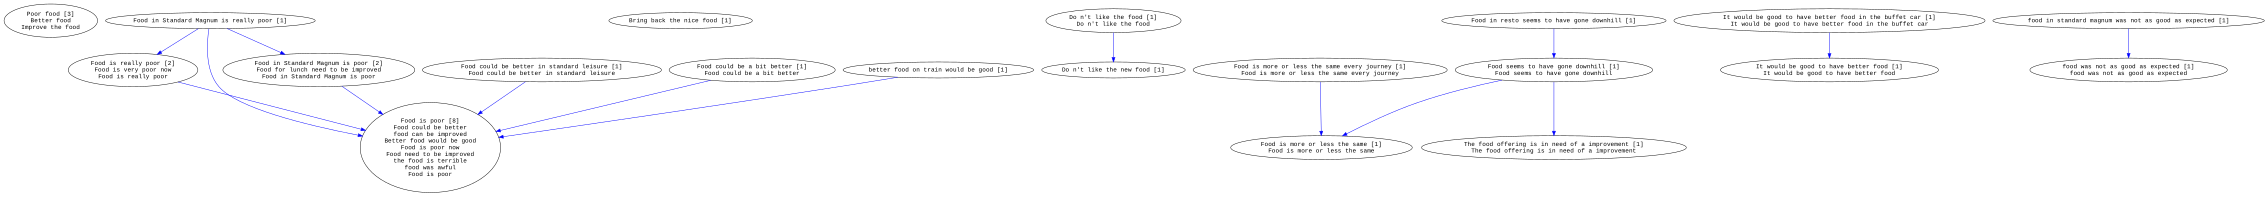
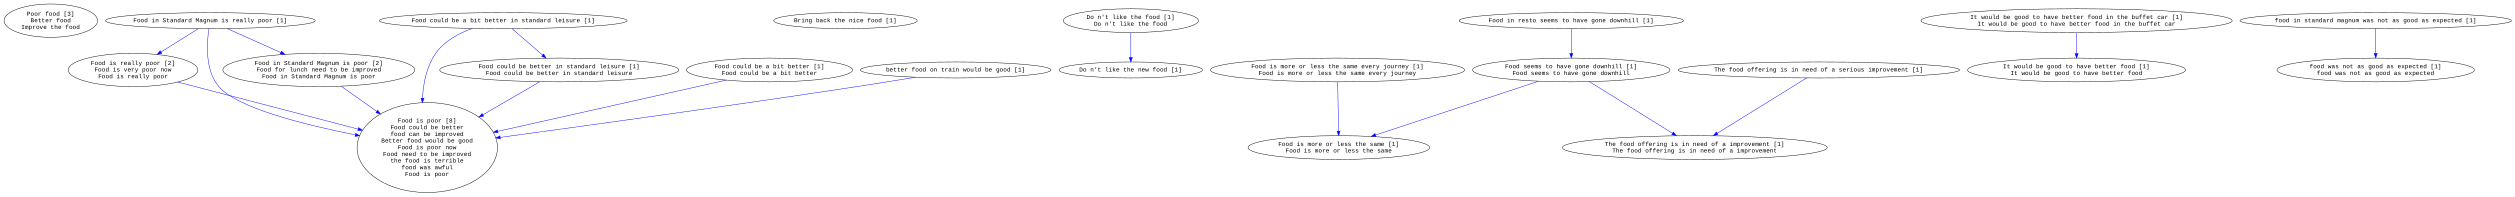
none -> (503, 21)
none -> (1819, 70)
